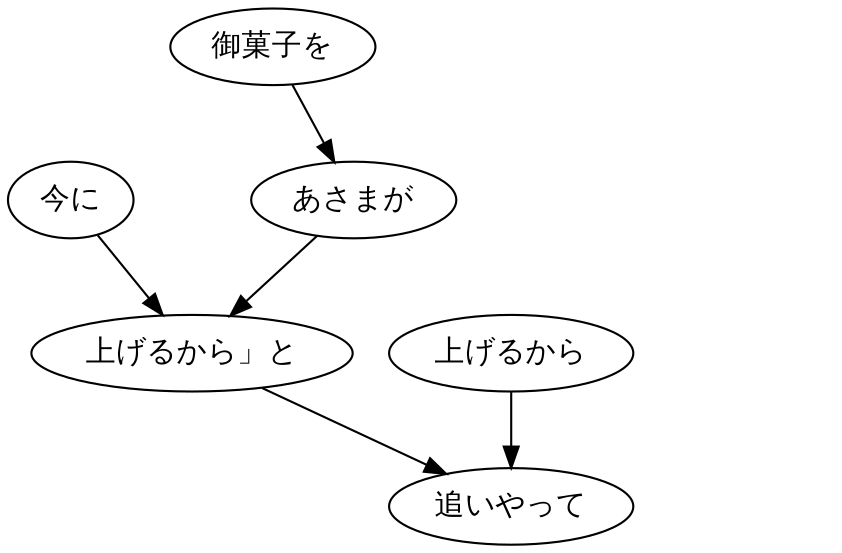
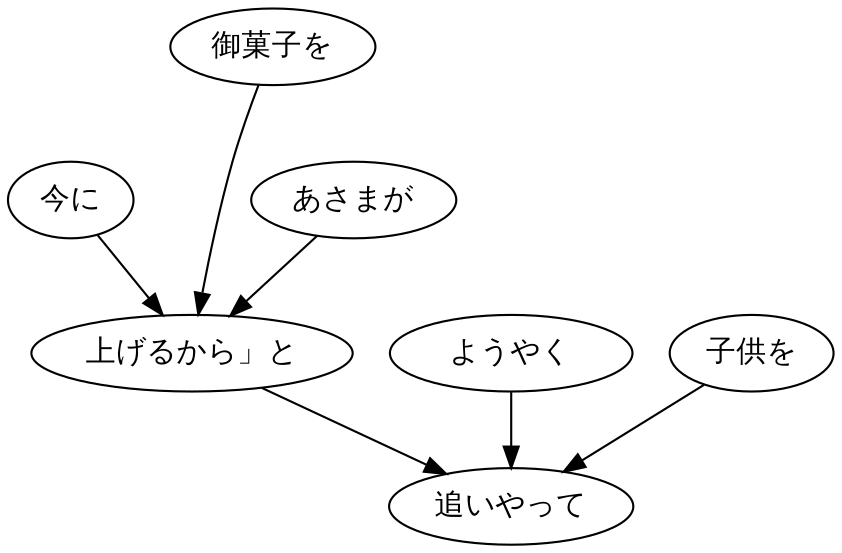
(308, 114) -> (226, 188)
(511, 353) -> (511, 353)
none -> (752, 353)
